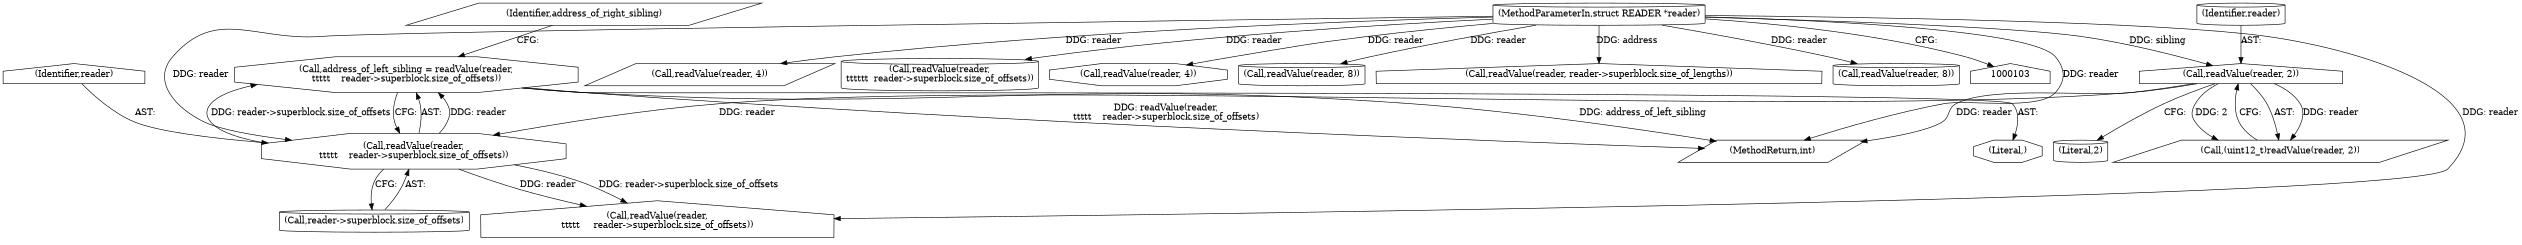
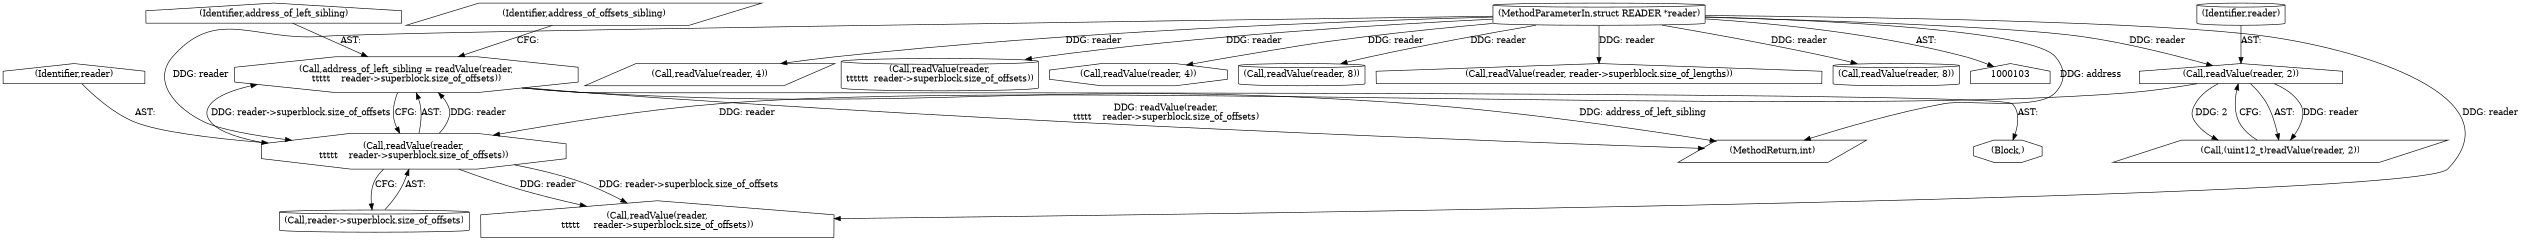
none -> (274, 14)
(584, 14) -> (584, 14)
(1627, 41) -> (1627, 41)
(1928, 41) -> (1928, 41)
(2157, 41) -> (2157, 41)
(2091, 75) -> (2091, 75)
(2024, 93) -> none
(2008, 151) -> (2008, 151)
(2081, 151) -> none
